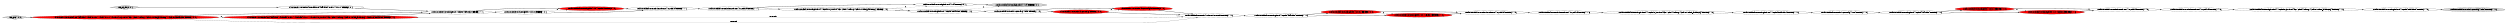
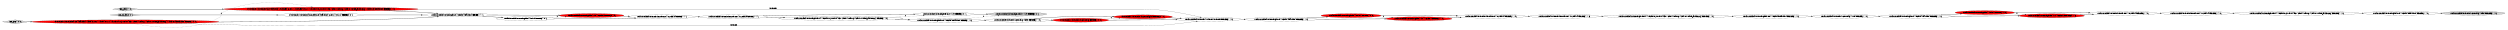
none -> (125, 9)
